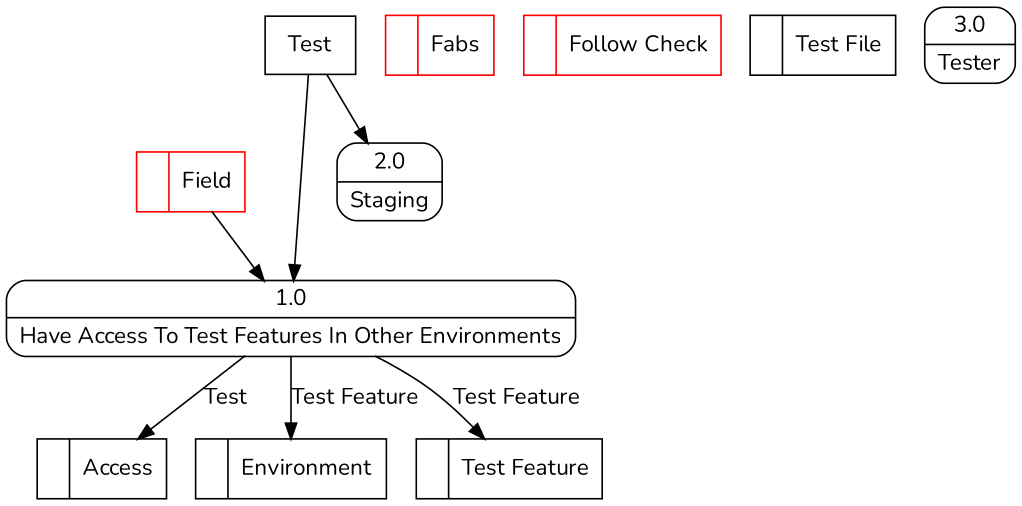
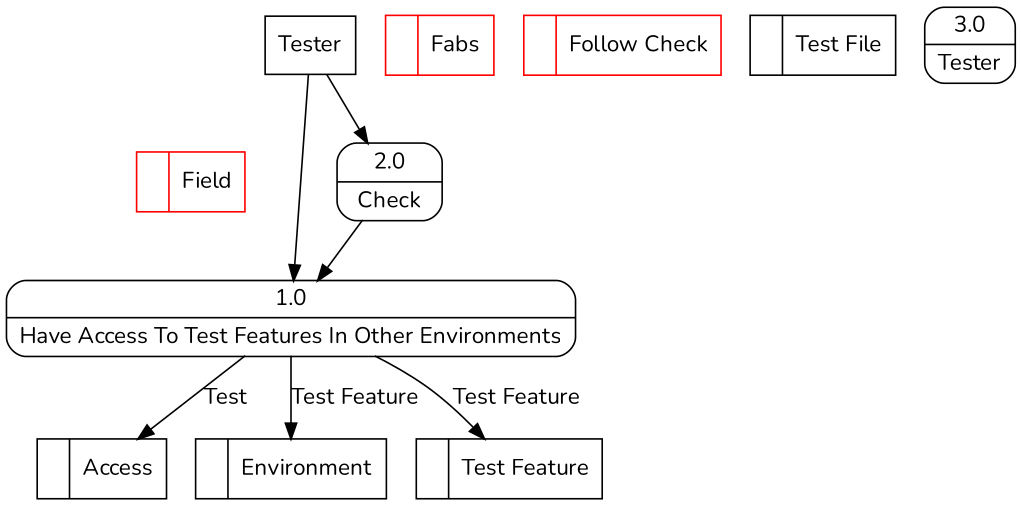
(310, 45) -> (310, 45)
(390, 200) -> (390, 200)
(233, 239) -> (345, 244)
